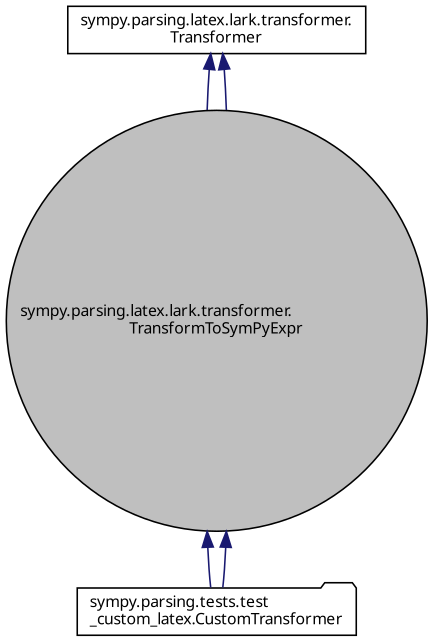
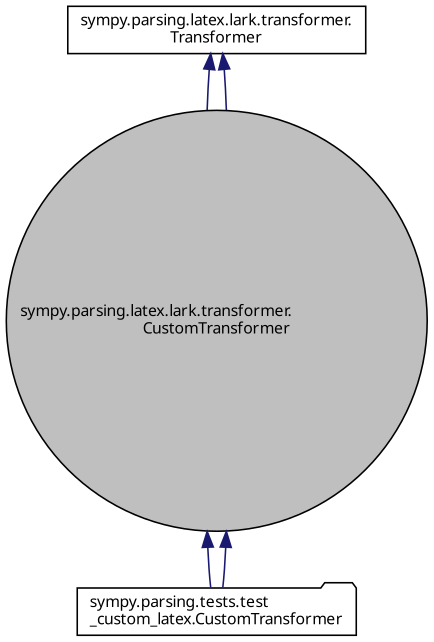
(217, 321) -> (217, 321)
